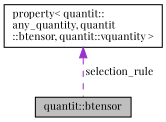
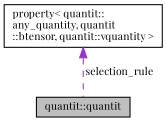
(83, 107) -> (83, 107)
